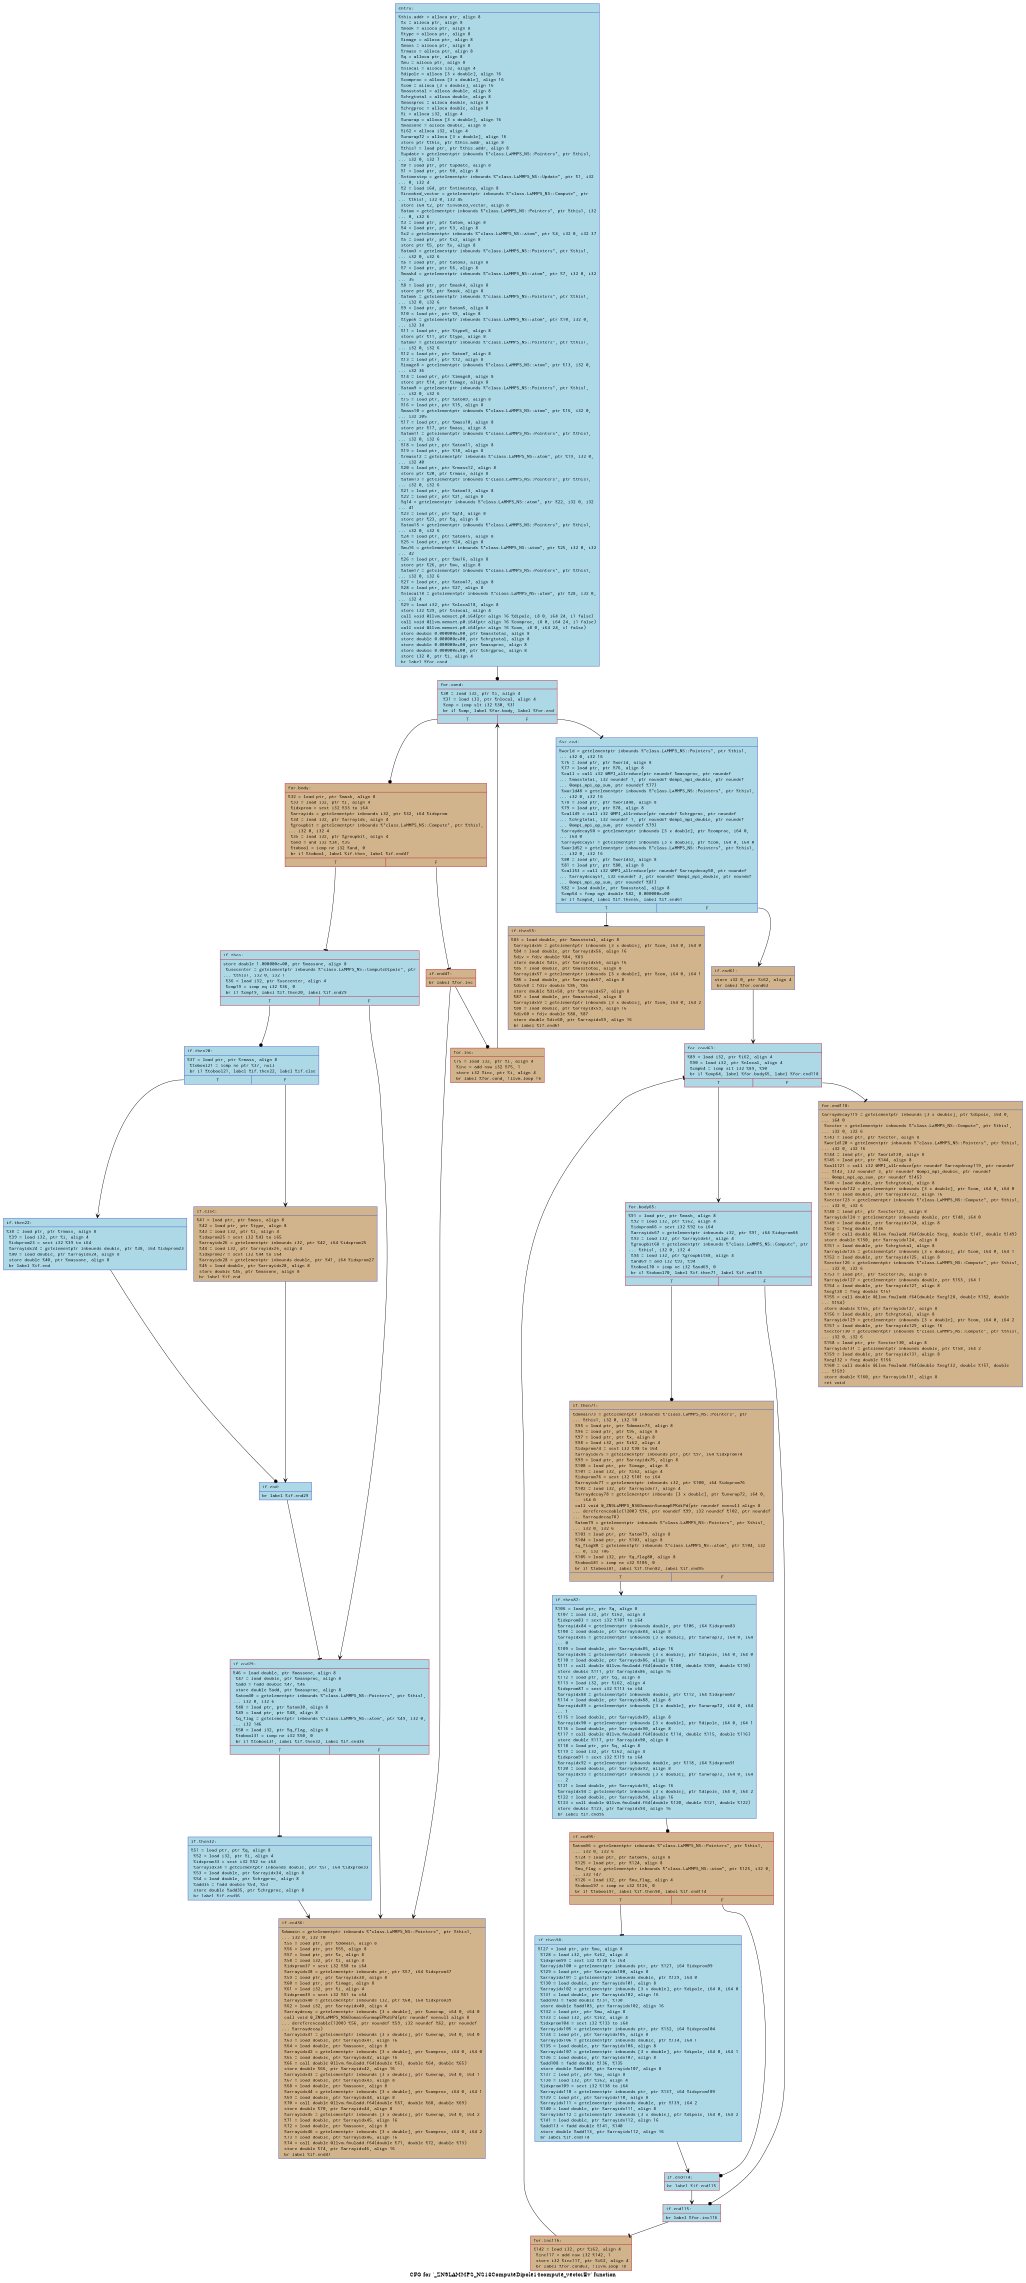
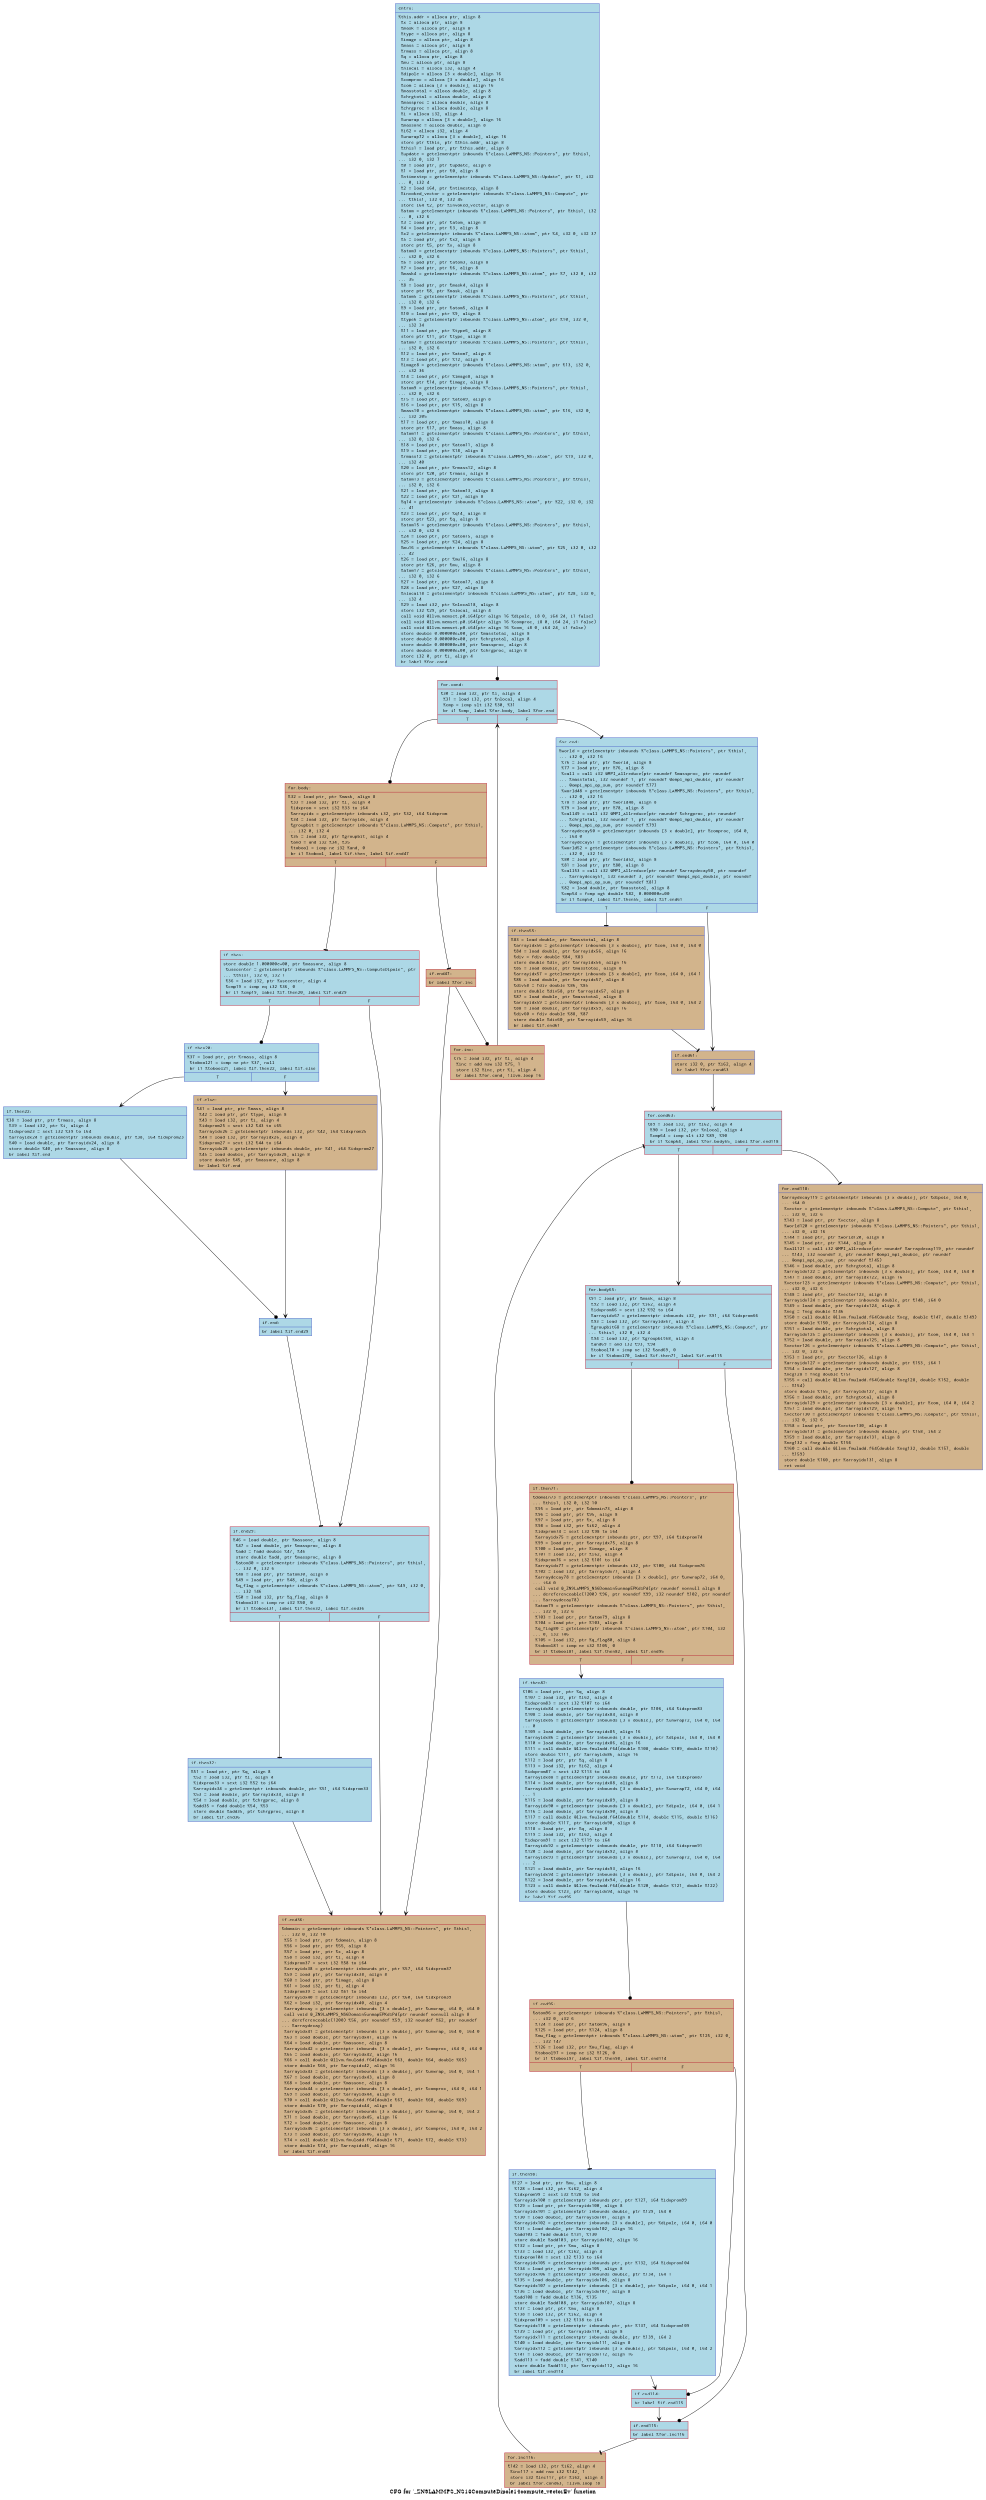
none -> (684, 1040)
(672, 1491) -> (632, 1574)
(382, 2039) -> (382, 2036)
